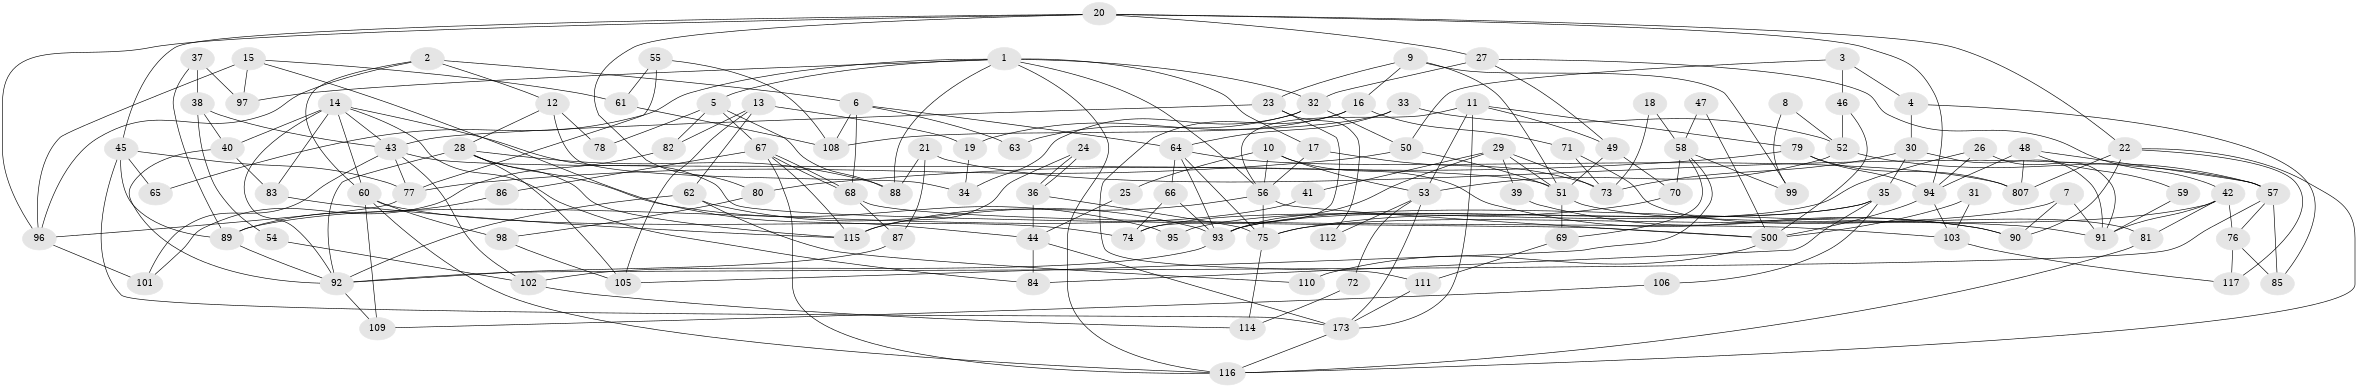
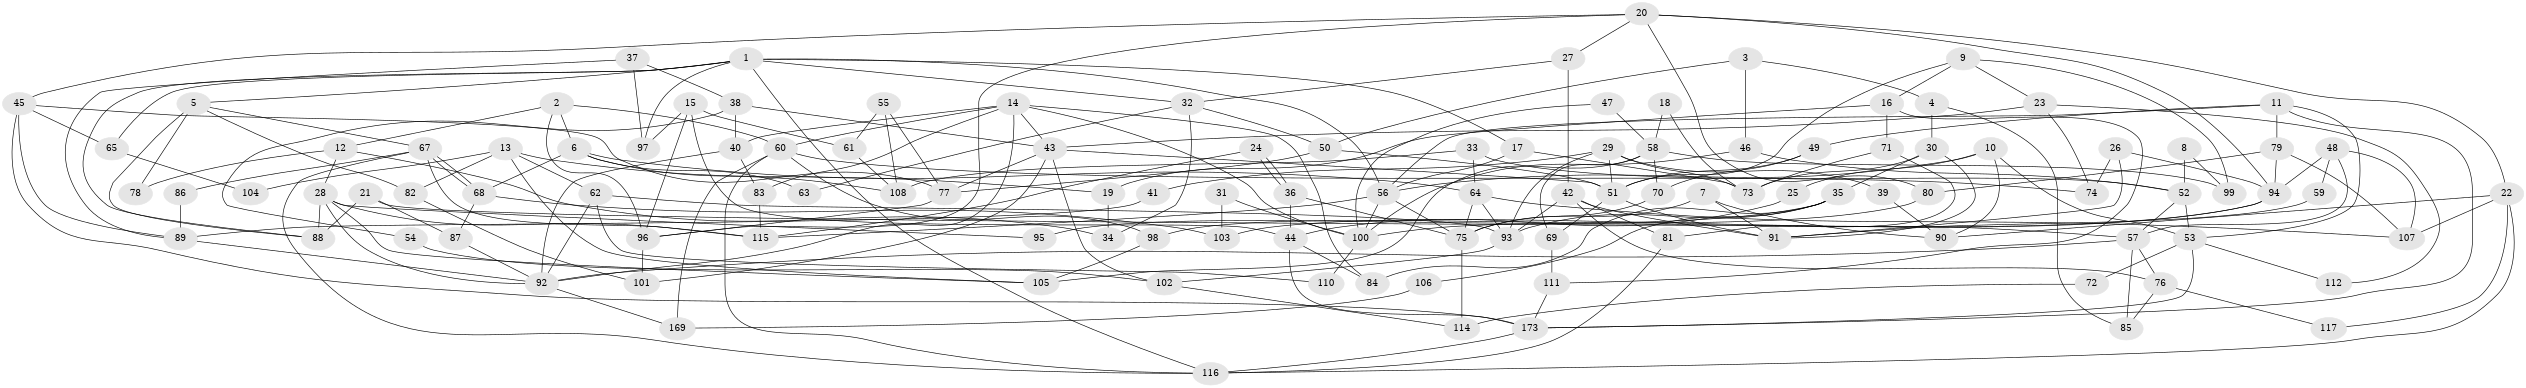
(1551, 99) -> none
none -> (251, 194)
(1171, 194) -> none
(2021, 194) -> (2407, 239)
(1769, 239) -> (1361, 239)
(2090, 266) -> none
(378, 329) -> (678, 329)
